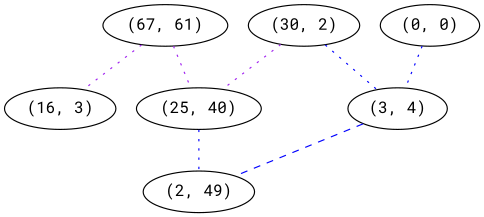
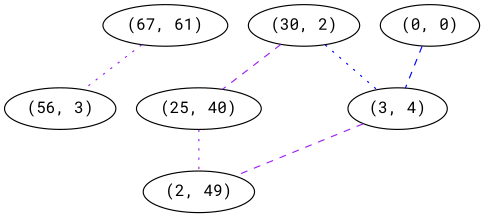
(182, 67) -> none
(252, 67) -> (252, 67)
(414, 67) -> (414, 67)
(60, 109) -> (60, 109)
(199, 150) -> (199, 150)
(299, 150) -> (299, 150)
